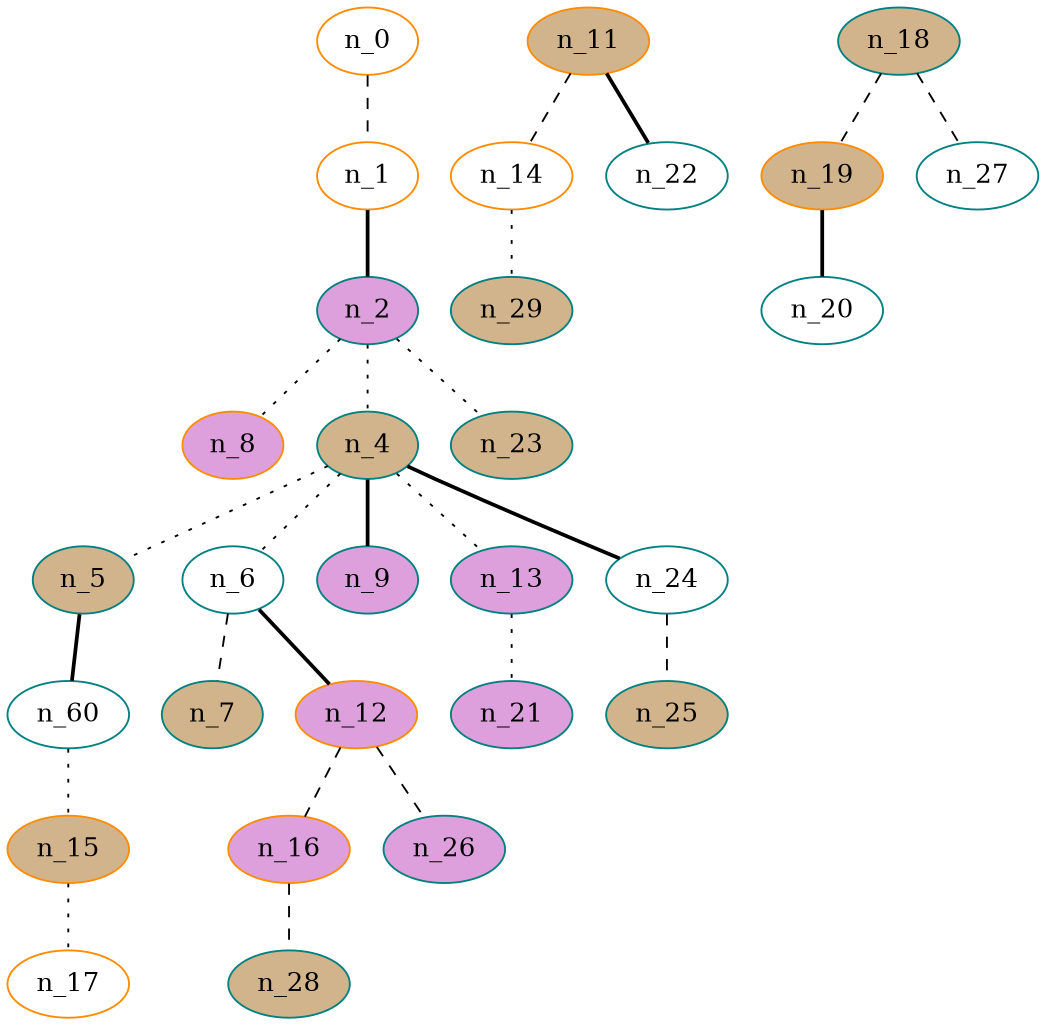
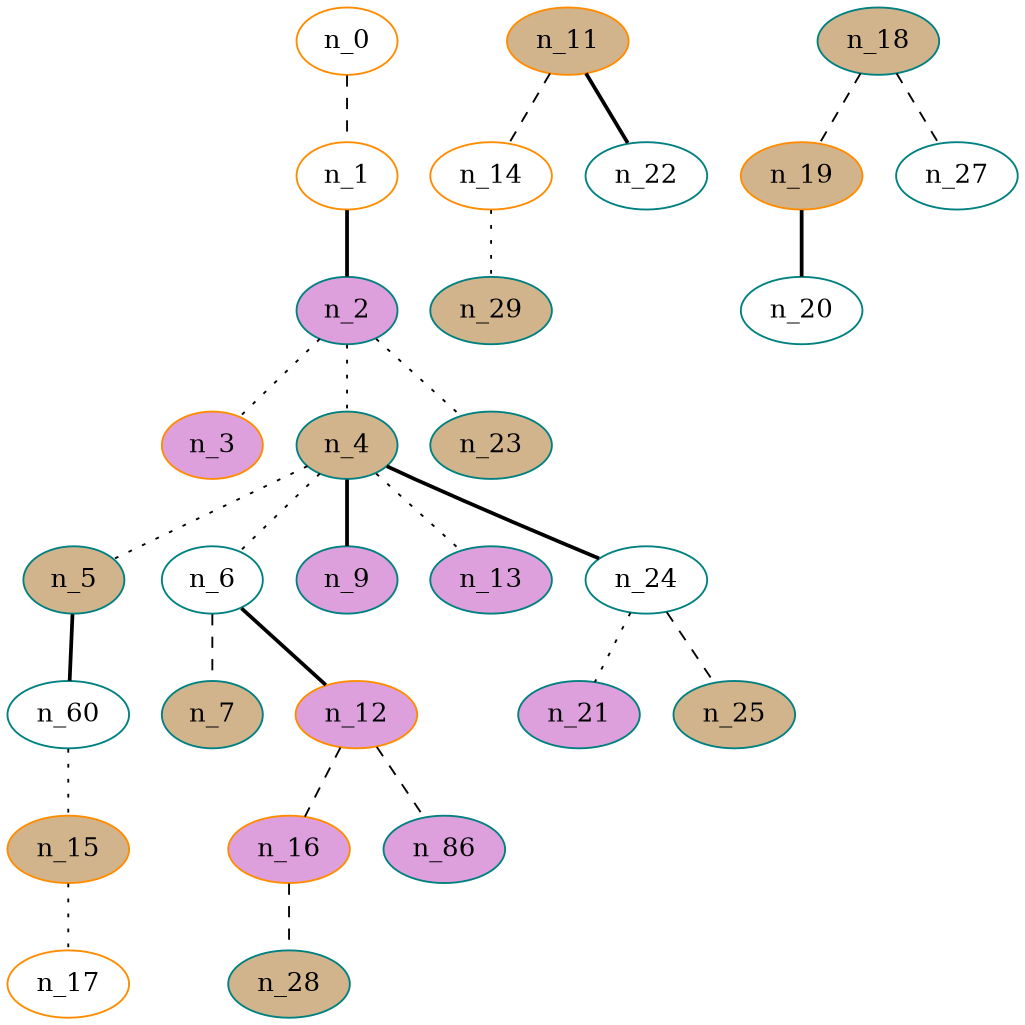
(233, 445) -> (212, 445)
(512, 647) -> (613, 647)
(444, 849) -> (444, 849)
